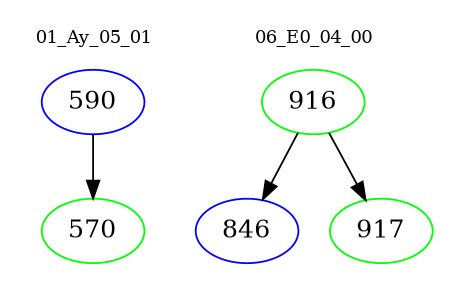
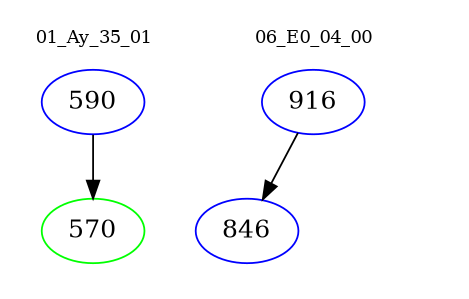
(94, 38) -> (94, 38)
(313, 102) -> (313, 102)
(381, 231) -> none
